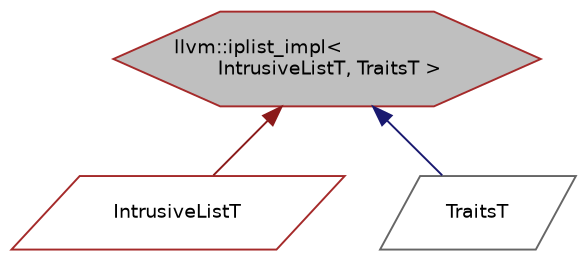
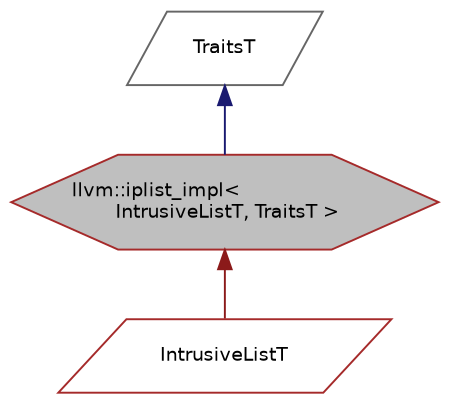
(415, 148) -> (225, 130)
